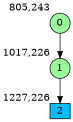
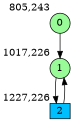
none -> (65, 94)
